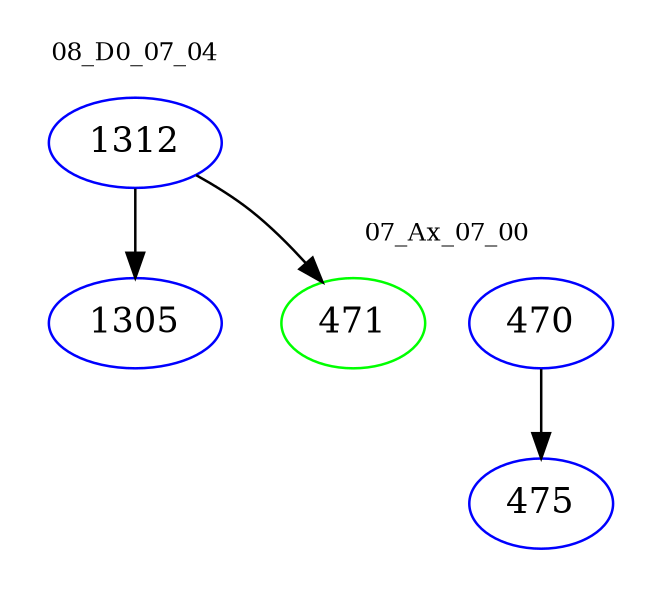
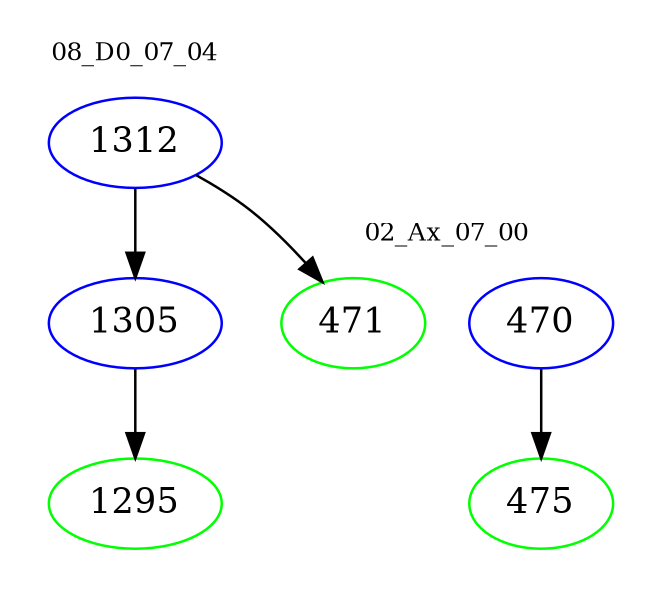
(447, 234) -> (447, 234)
none -> (135, 504)
(541, 504) -> (541, 504)
